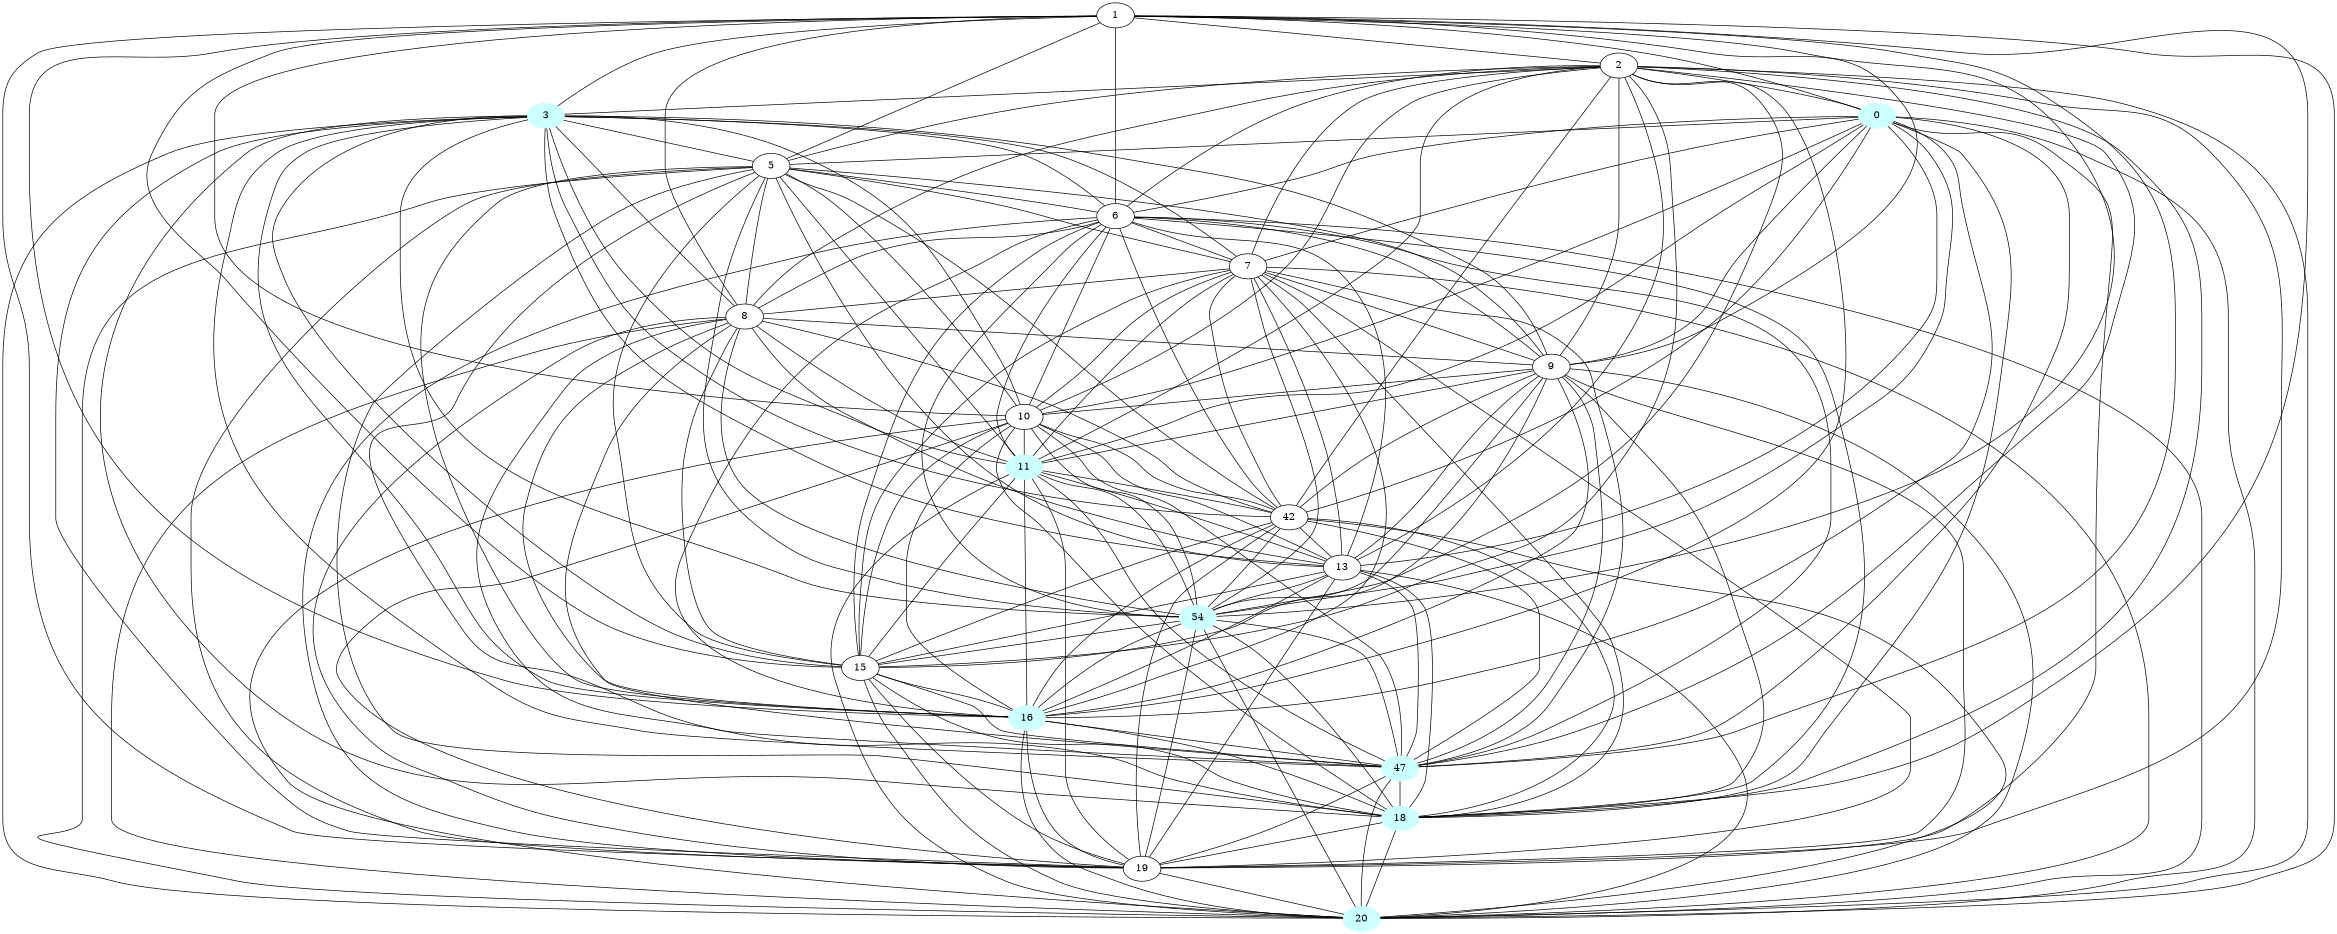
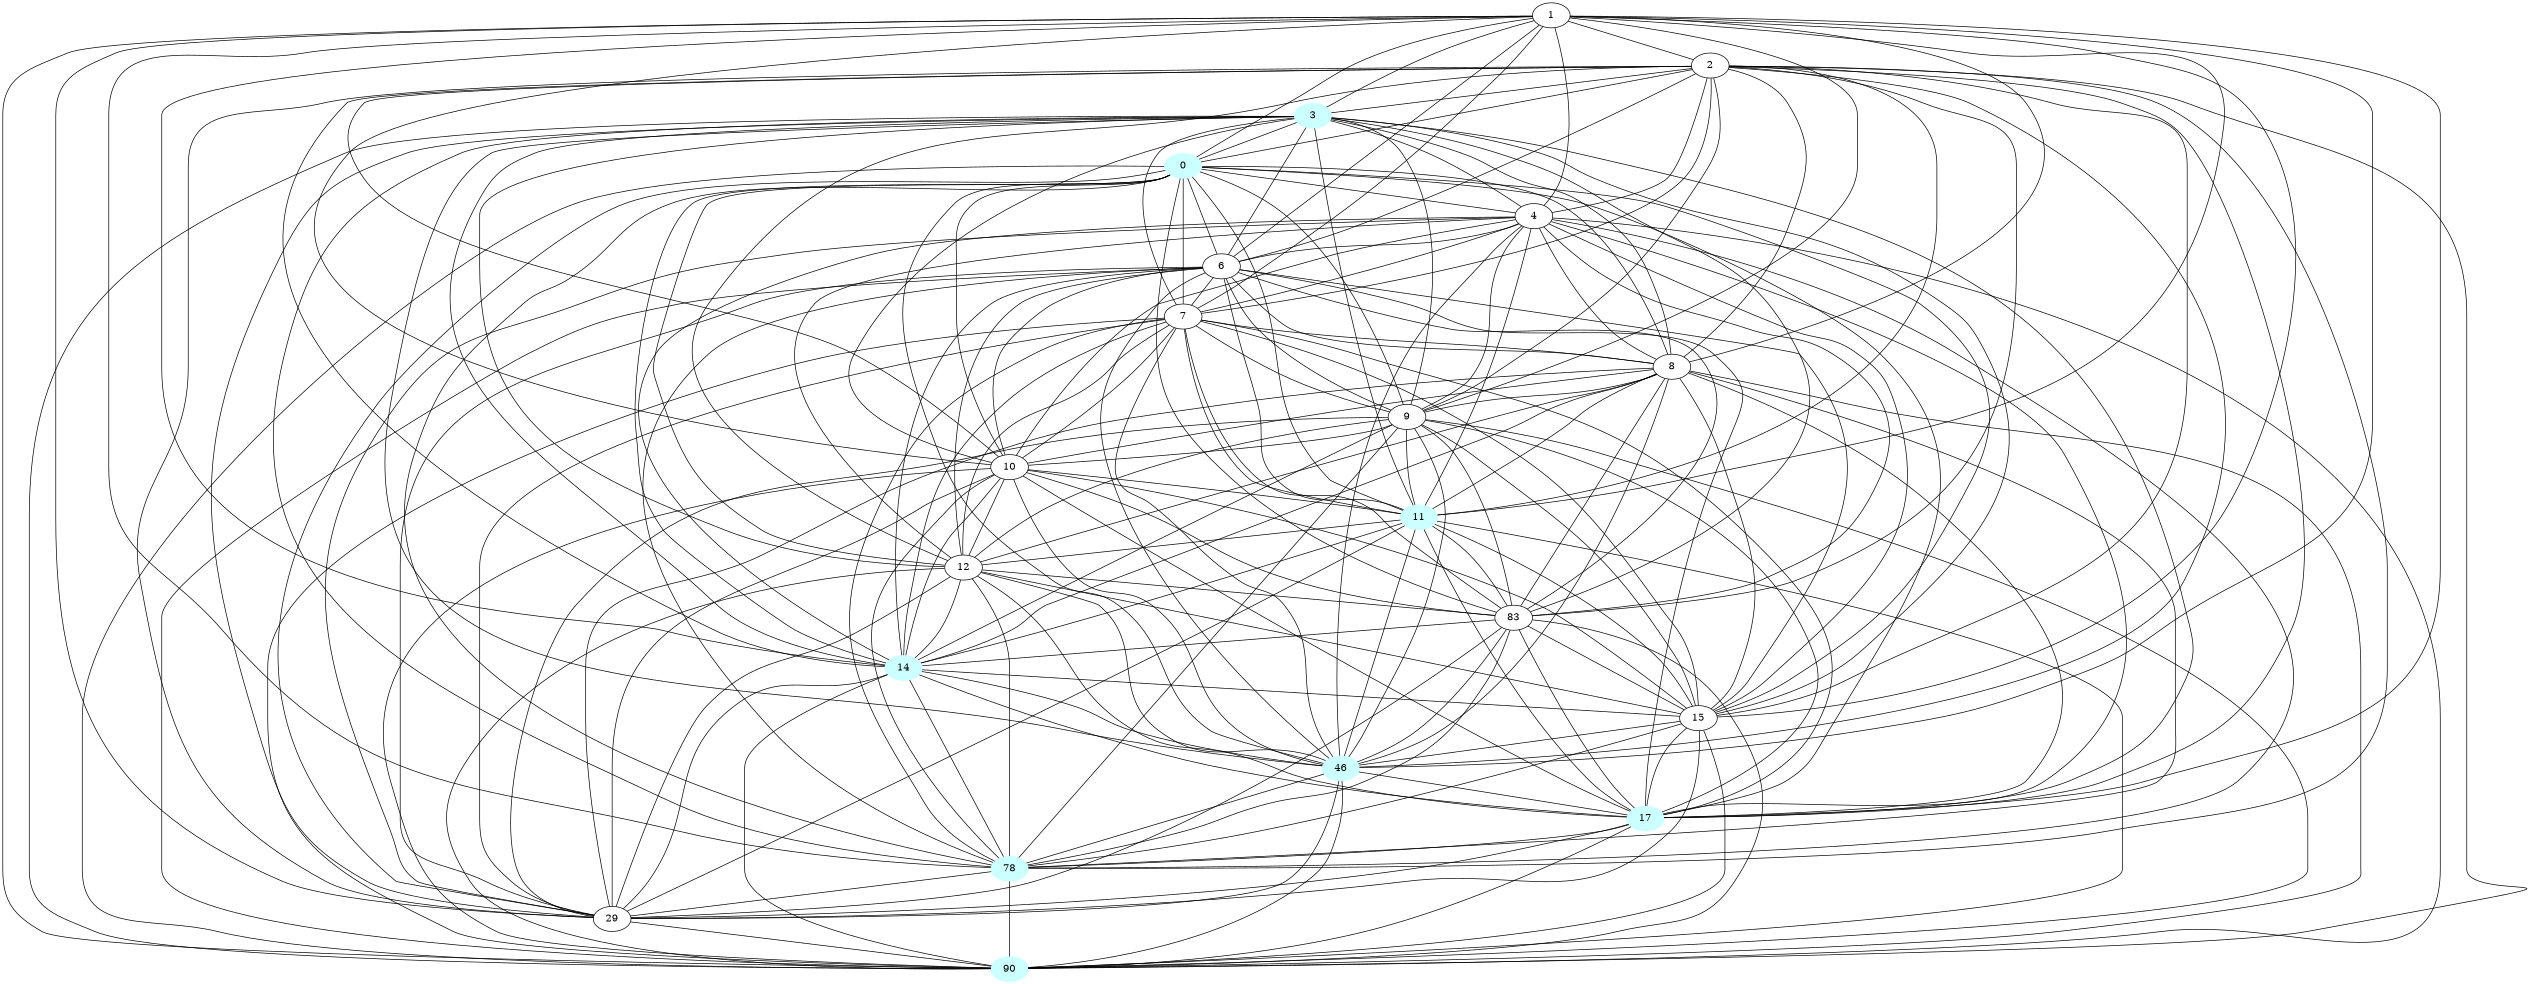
none -> (1248, 141)
(771, 166) -> (1534, 216)
none -> (1436, 176)
none -> (1373, 188)
none -> (2204, 208)
none -> (1839, 268)
none -> (1340, 411)
(1289, 517) -> (964, 568)
(1342, 568) -> (1514, 618)
(1198, 618) -> (904, 668)
(1027, 718) -> (1341, 768)
(1400, 768) -> (1645, 819)
(1400, 819) -> (1010, 869)
(1142, 869) -> (612, 919)
(1362, 919) -> (1010, 969)
